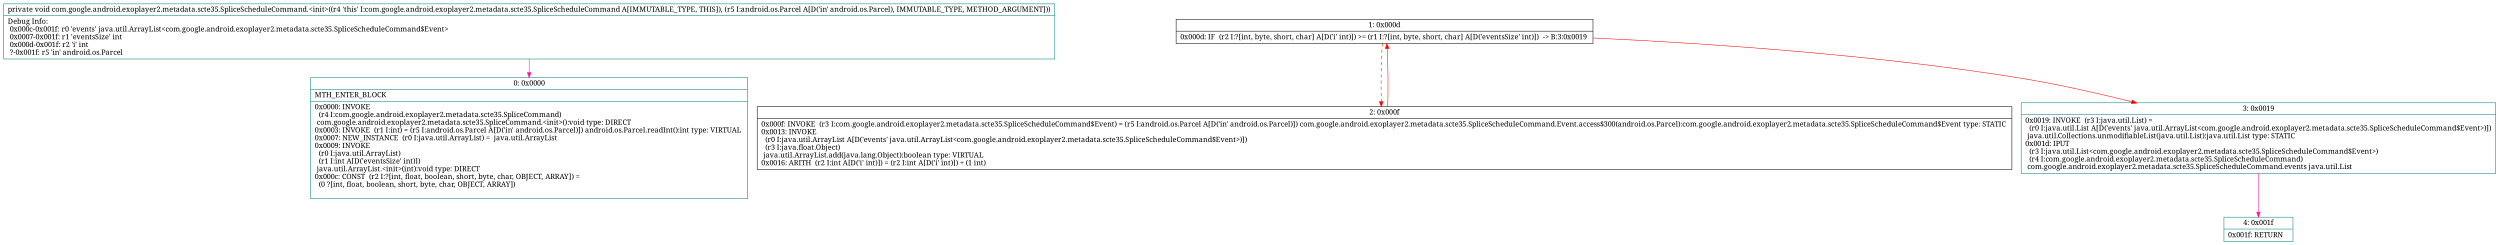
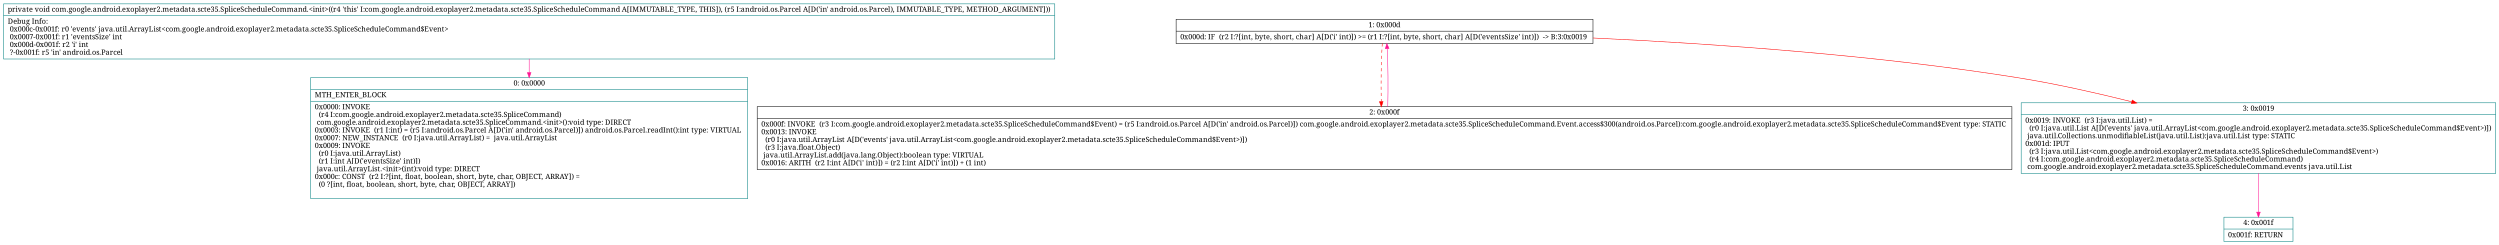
(1388, 78) -> (1388, 78)
